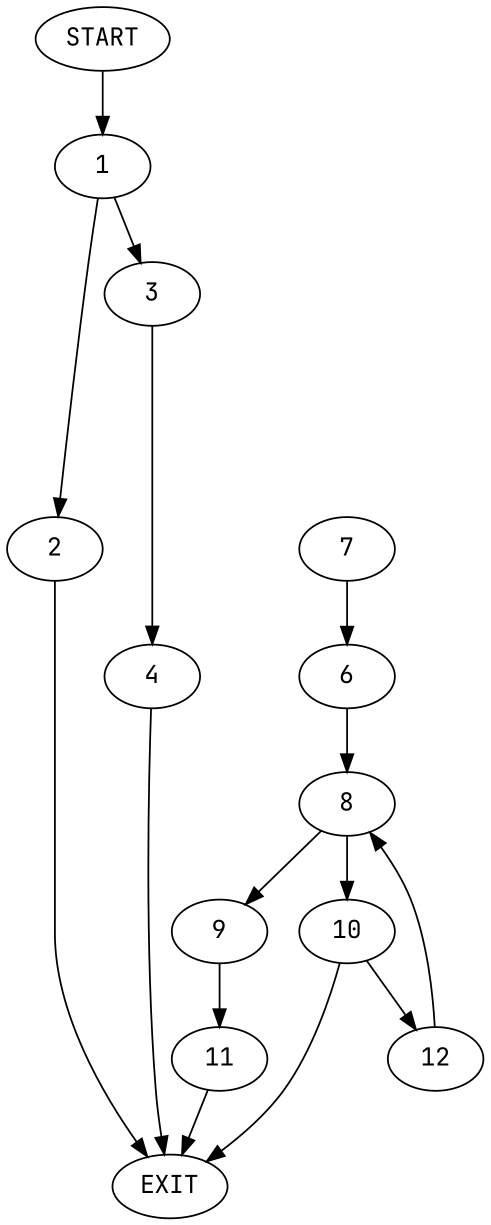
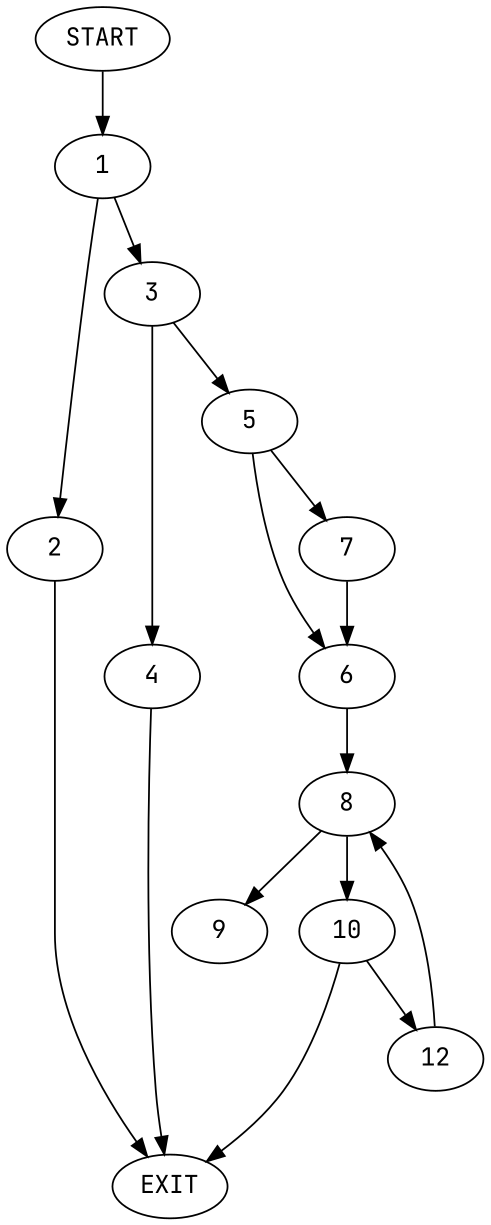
none -> (250, 421)
(220, 1059) -> none
